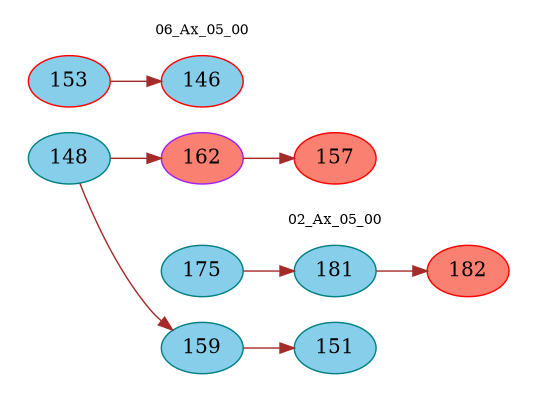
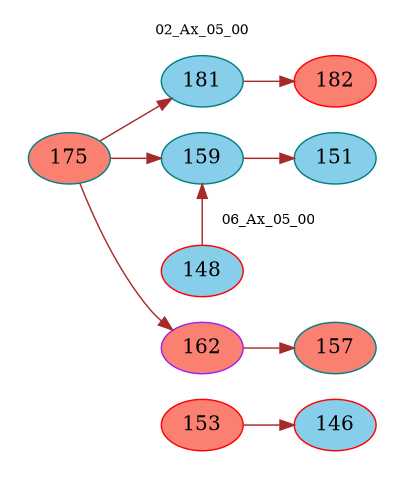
(69, 81) -> (202, 425)
(69, 158) -> (202, 271)
none -> (129, 158)
(129, 158) -> (114, 256)
(335, 158) -> (335, 348)
(202, 271) -> (69, 158)
